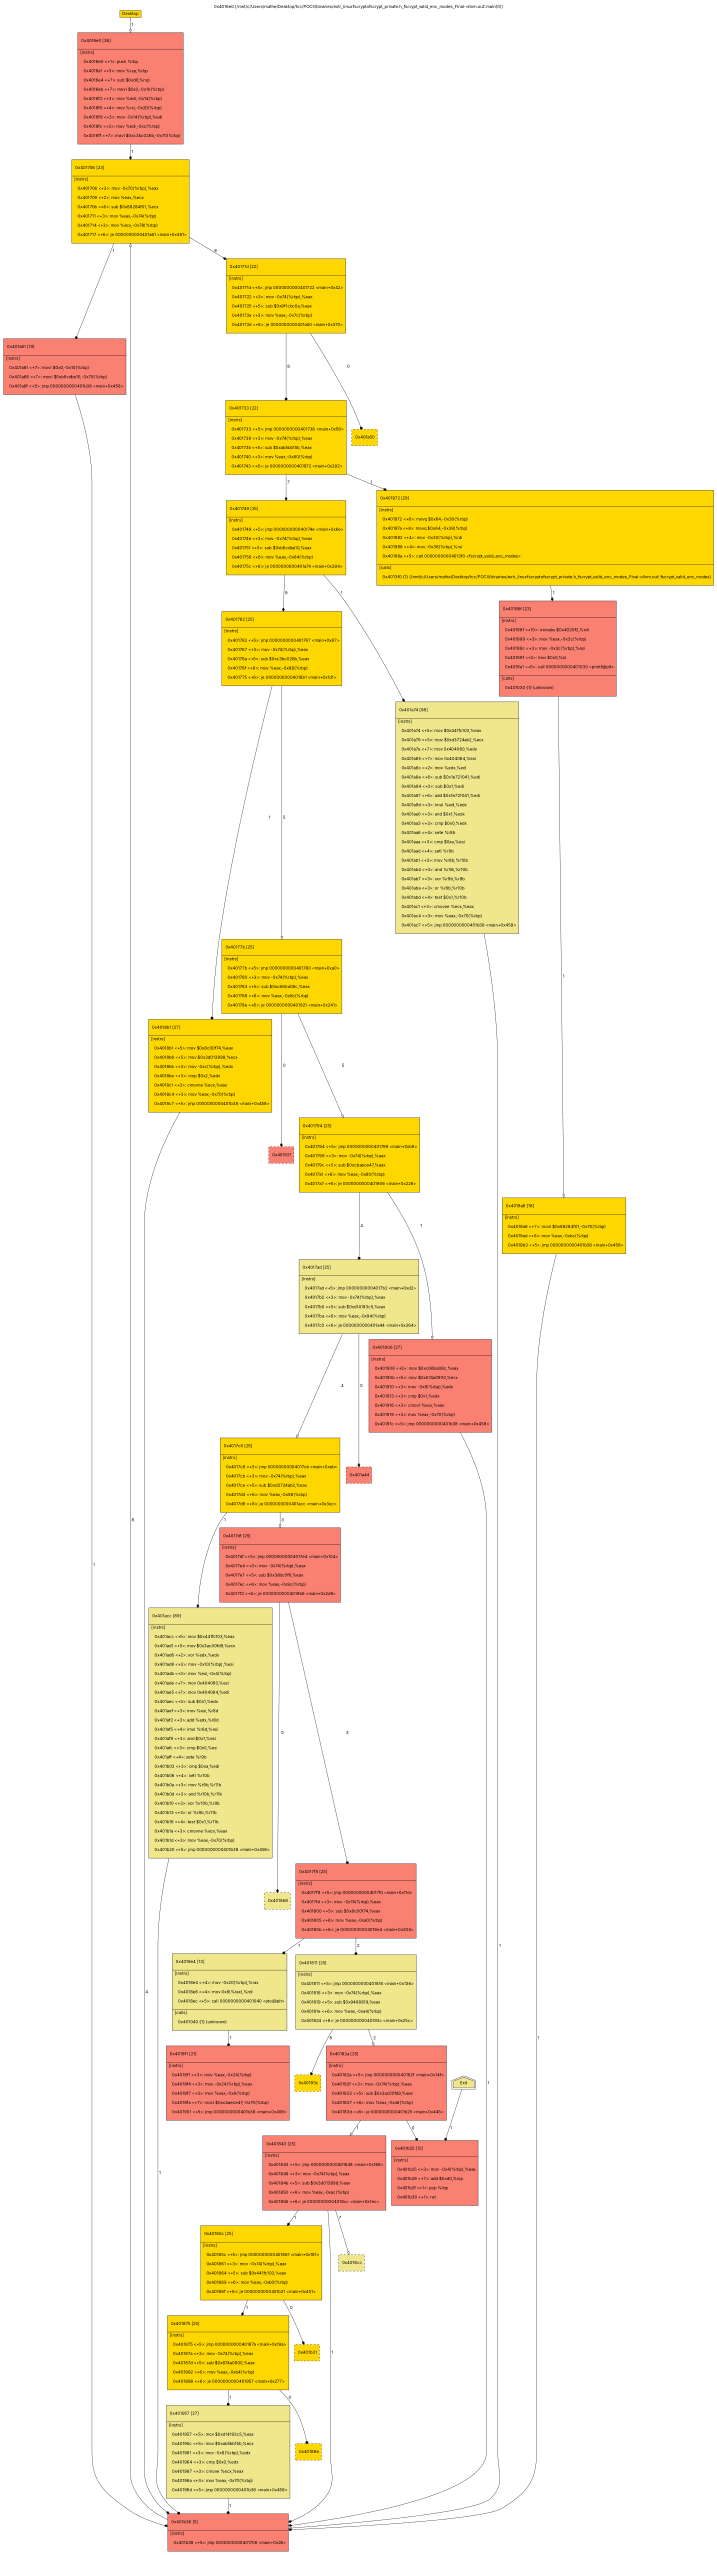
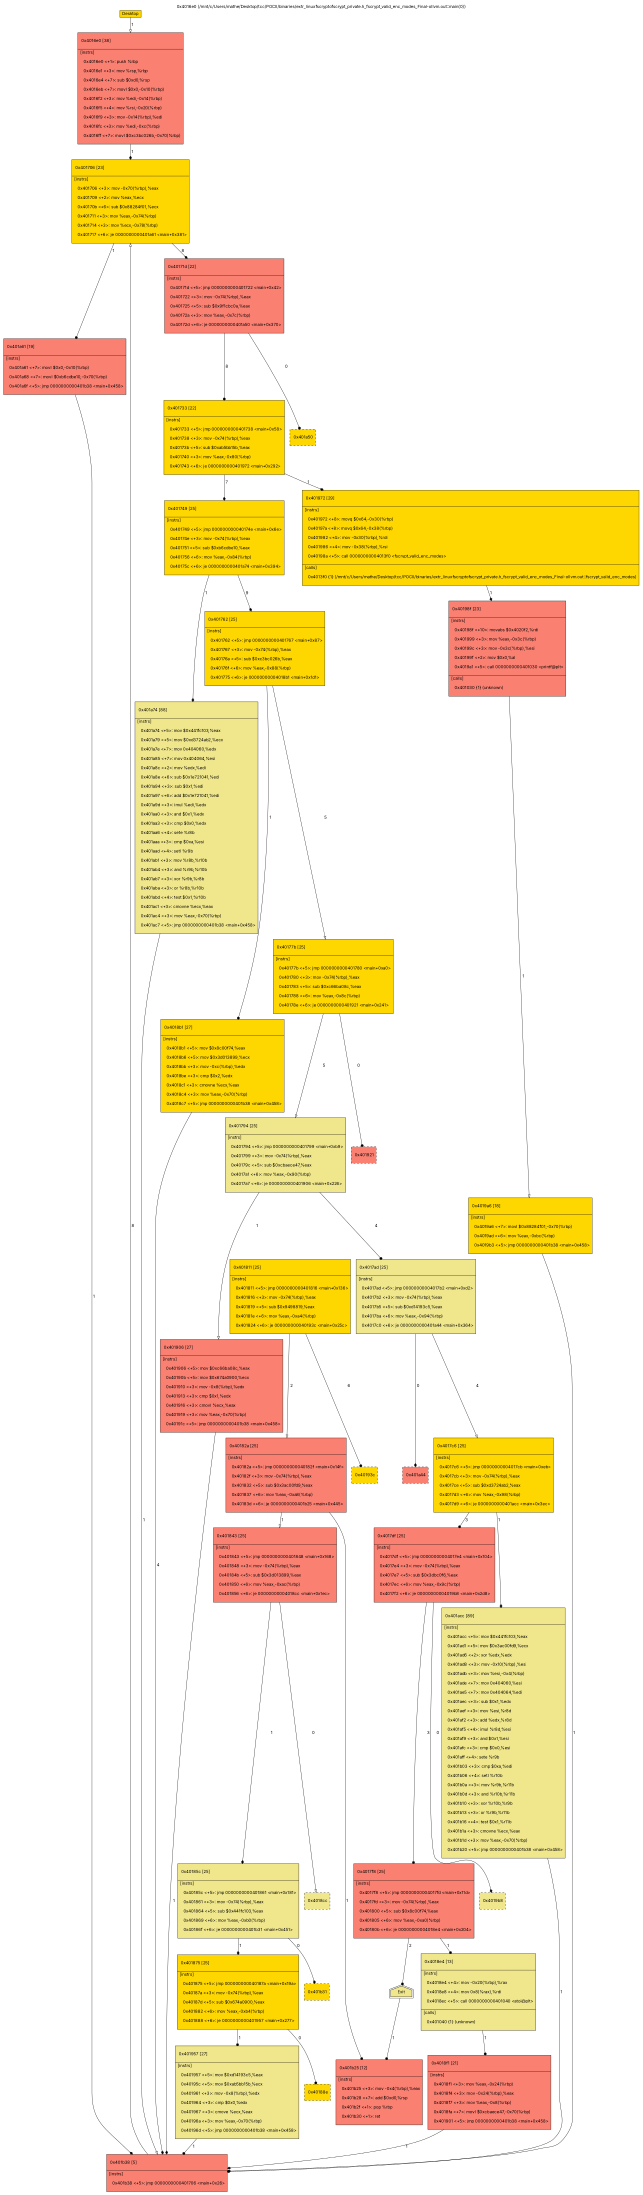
(286, 296) -> (224, 296)
(282, 1078) -> (351, 1079)
(360, 1155) -> (285, 1155)
(280, 1519) -> (465, 1519)
(356, 1945) -> (406, 1960)
(356, 1992) -> (290, 1297)
(413, 2128) -> (347, 1901)
(340, 2218) -> (313, 1733)
(261, 2263) -> (238, 1901)
(330, 2375) -> (339, 2157)
